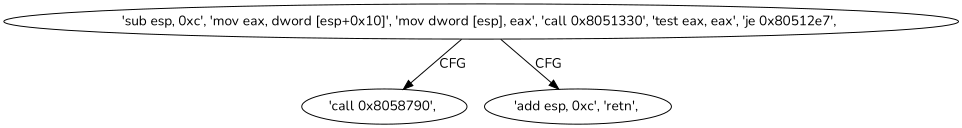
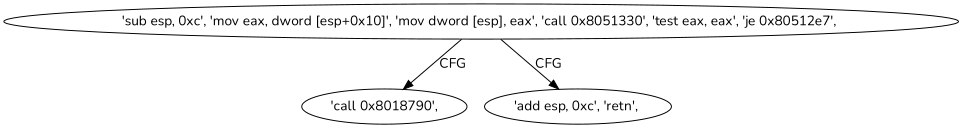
(384, 107) -> (384, 107)
